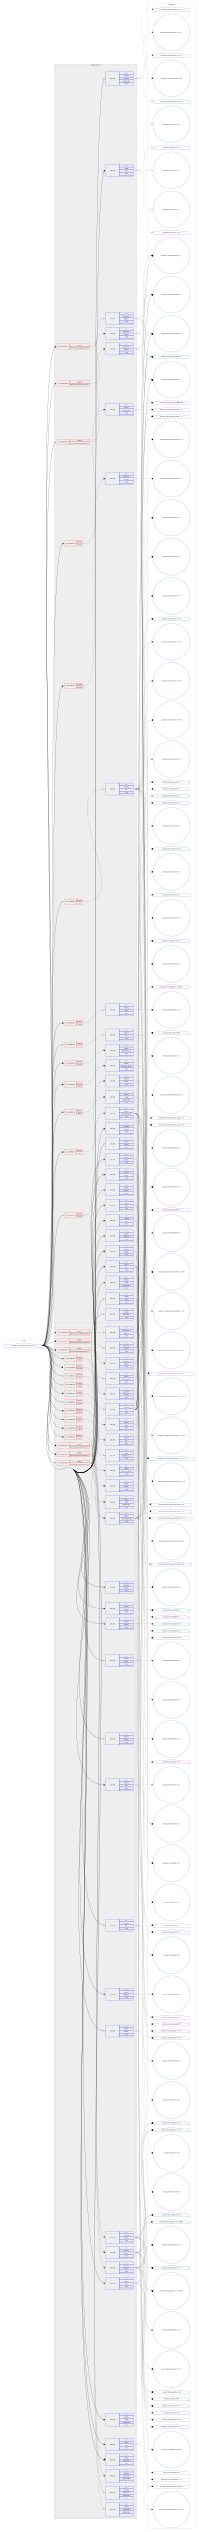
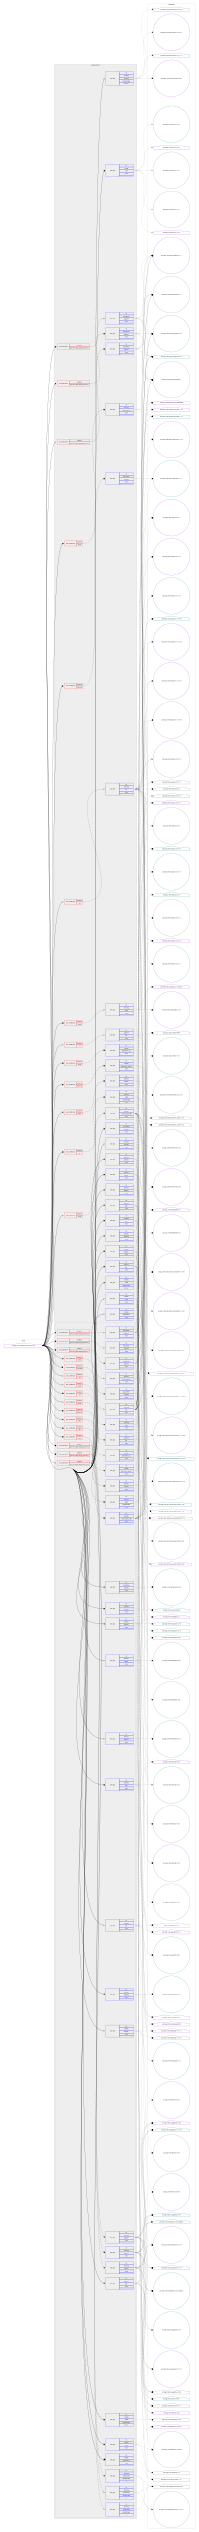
(171, 101) -> none
